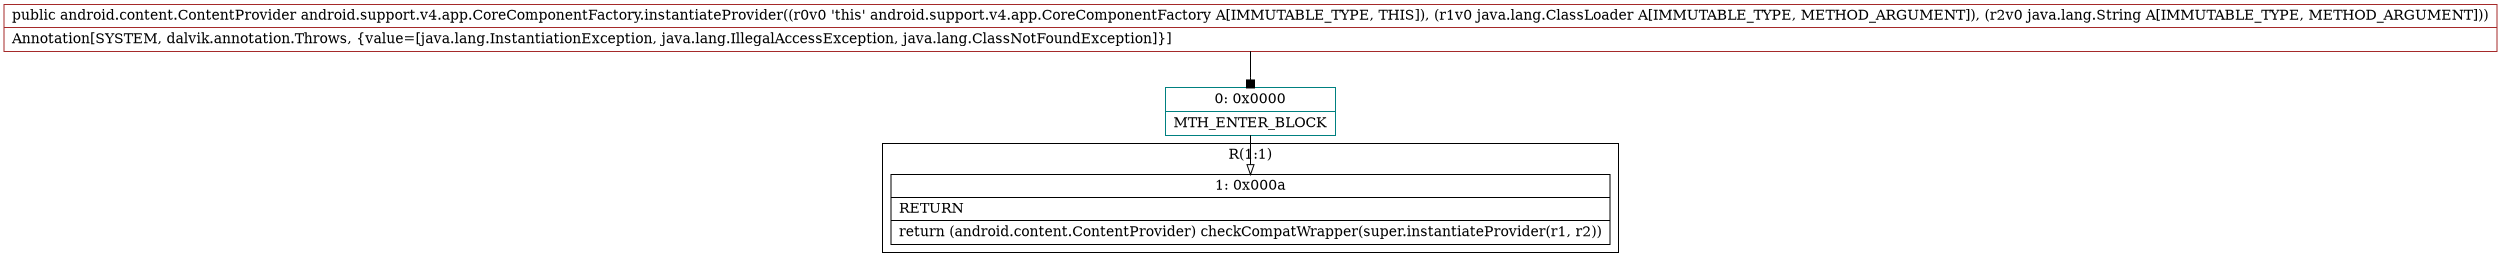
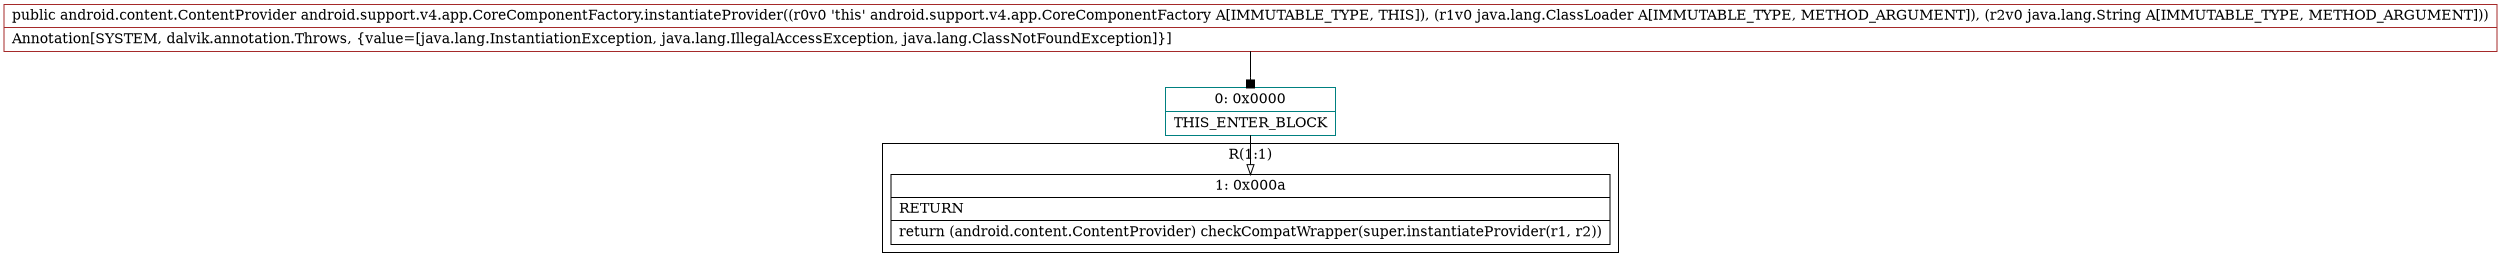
(1250, 123) -> (1250, 123)
